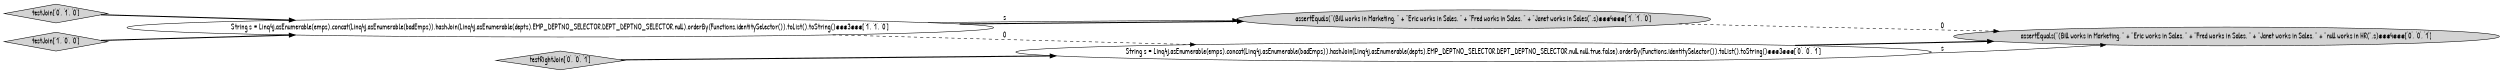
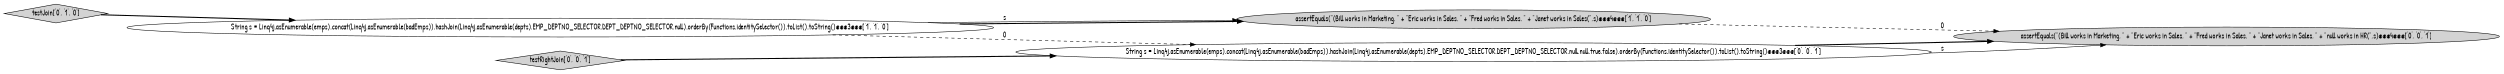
(56, 42) -> none
